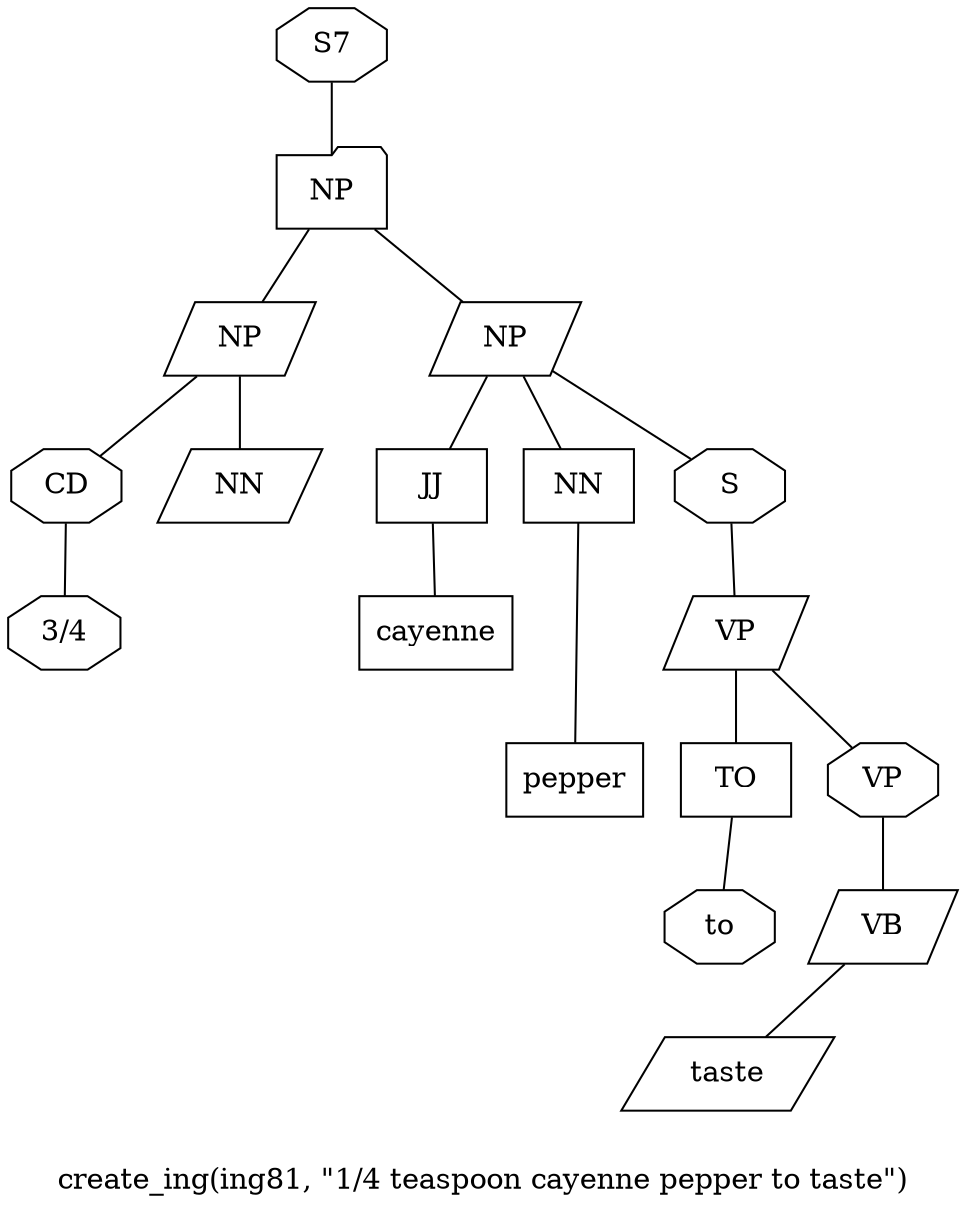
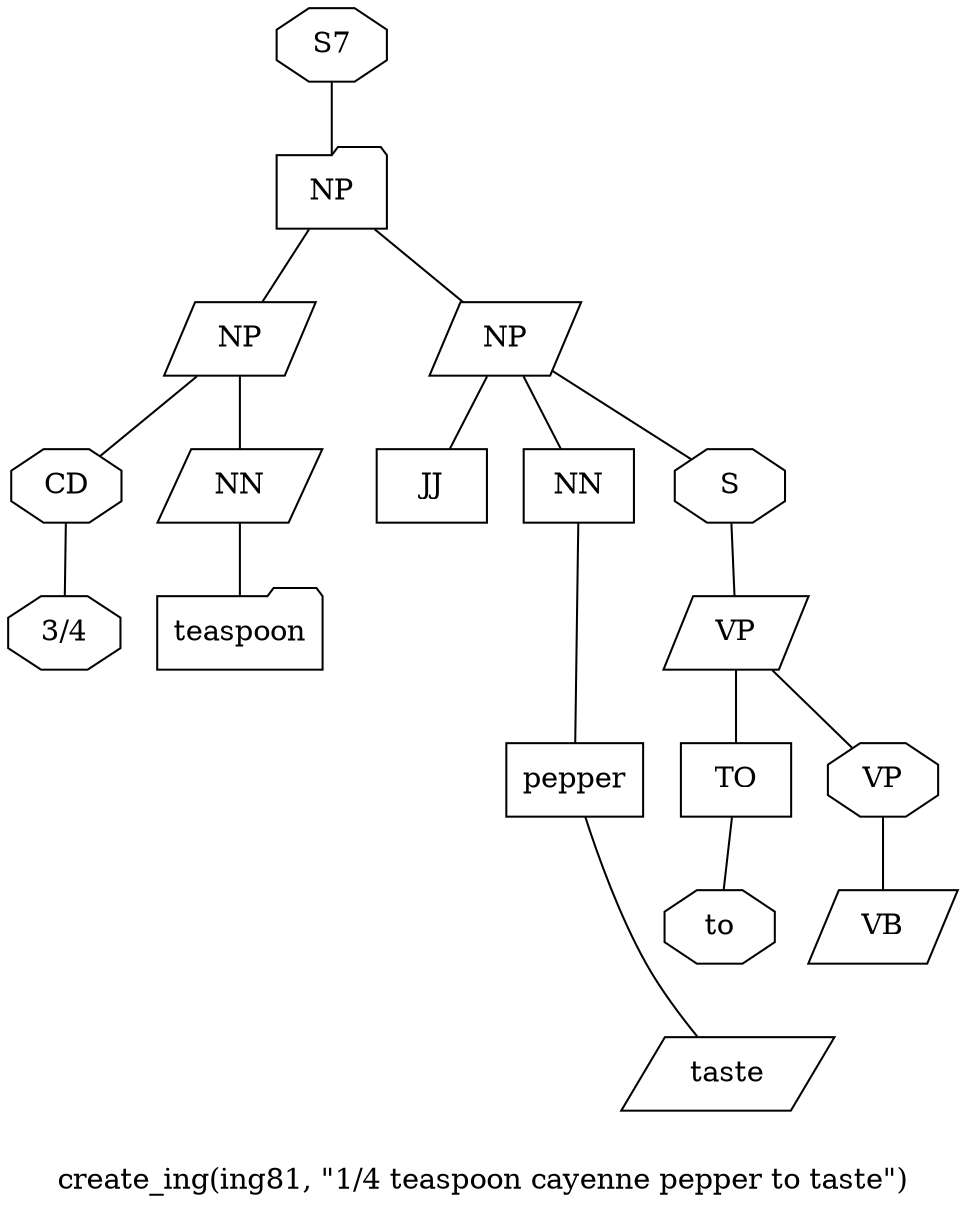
none -> (240, 633)
(436, 633) -> none
(805, 1001) -> (630, 932)
